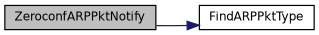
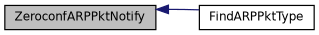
(172, 26) -> (184, 9)
